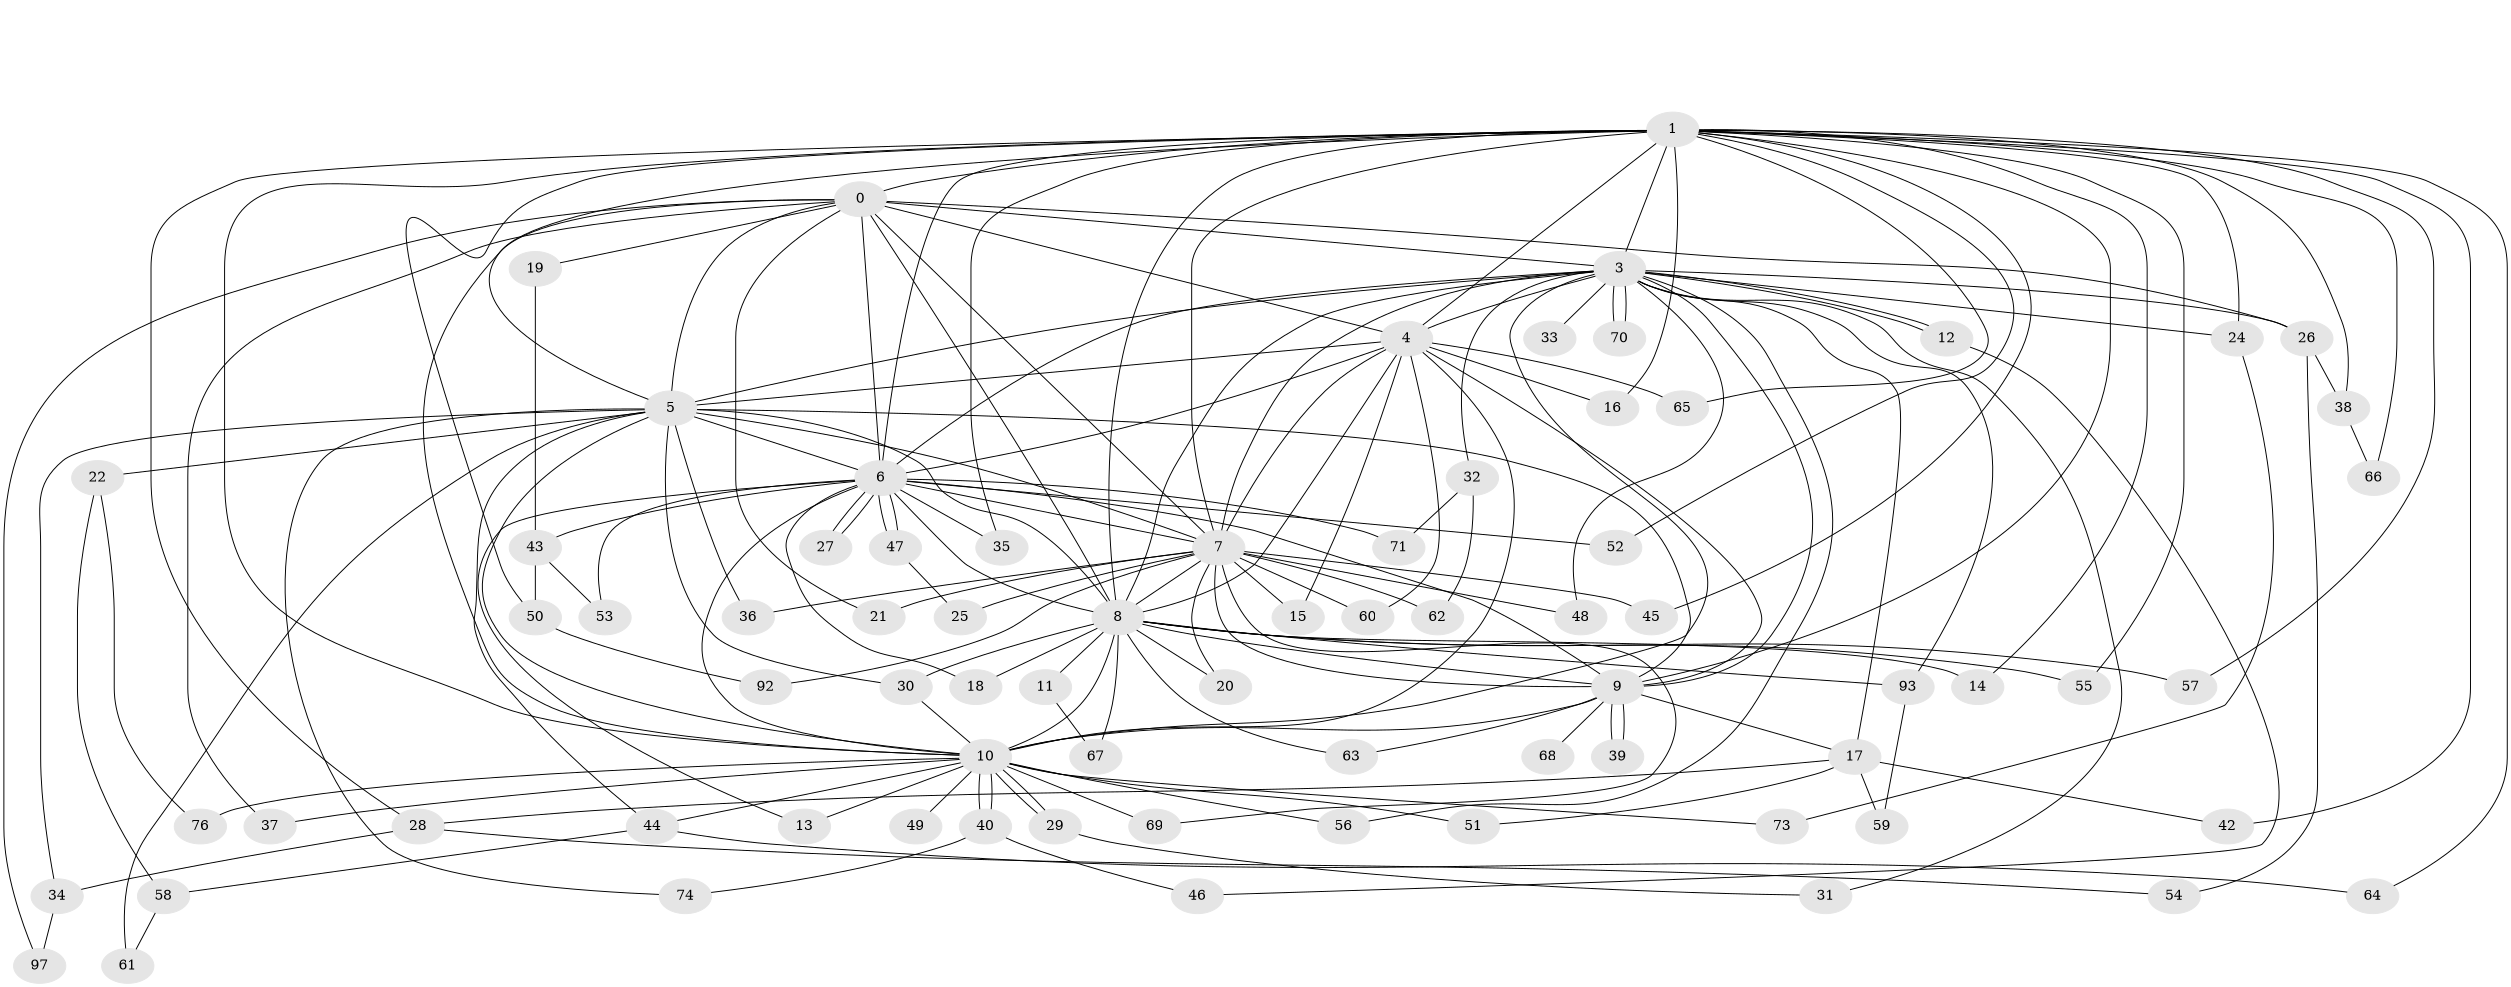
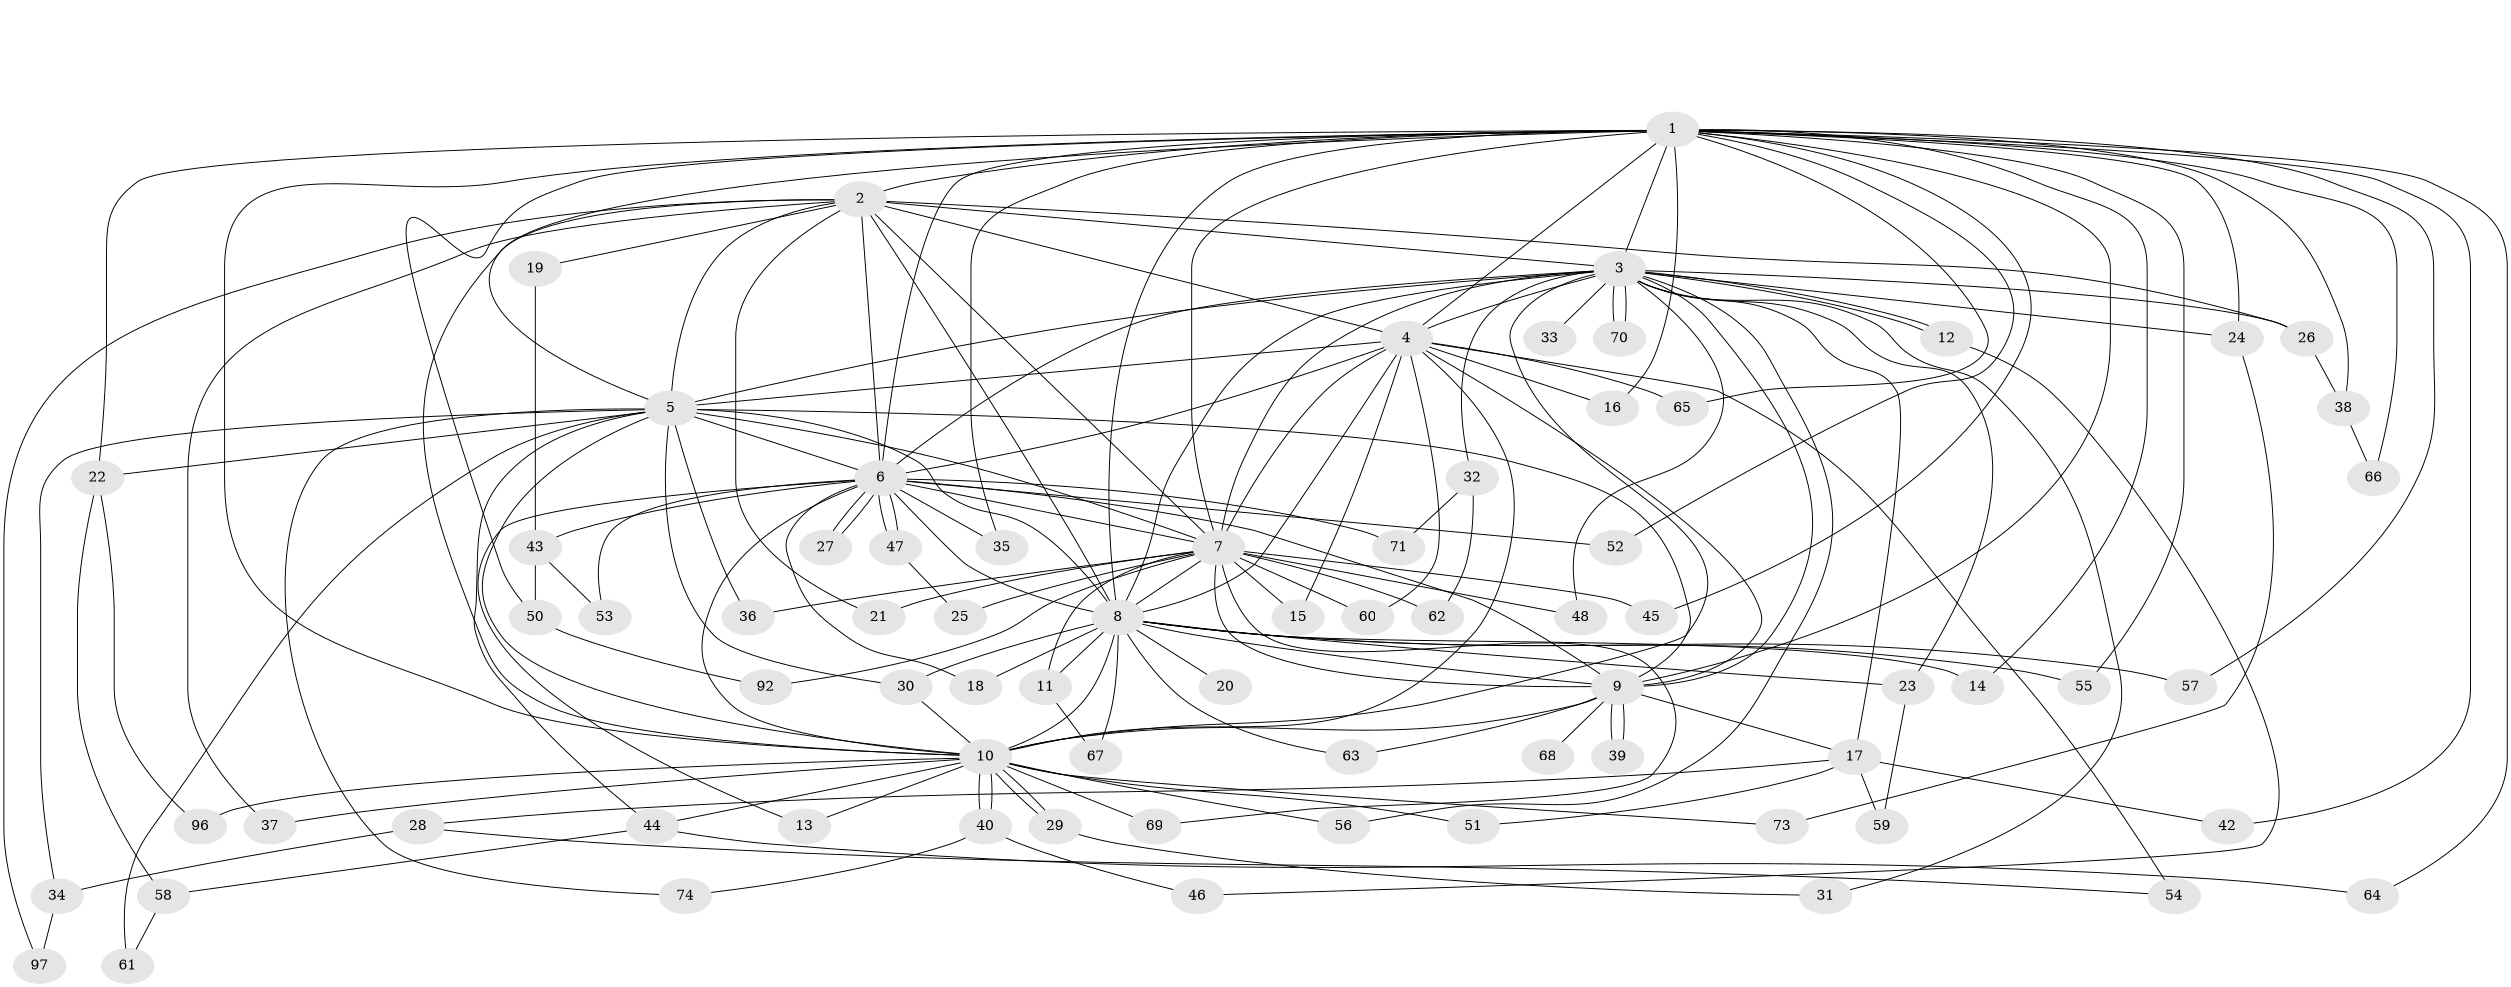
(553, 158) -> (746, 141)
(861, 199) -> (861, 199)
(1192, 619) -> (1092, 593)
(2318, 657) -> (1872, 500)
(1908, 687) -> (1908, 687)
(200, 827) -> (200, 827)
(916, 827) -> none
